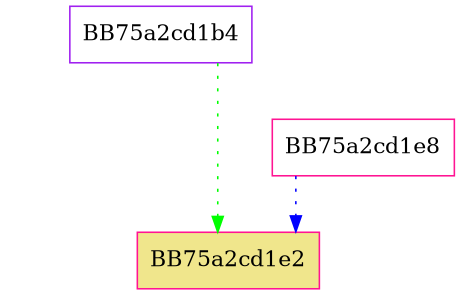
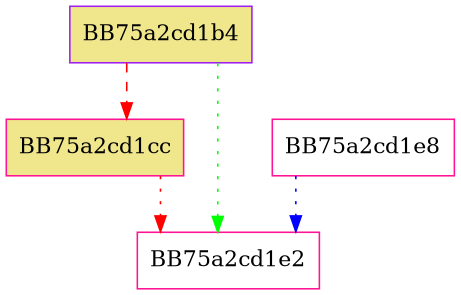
(161, 35) -> (161, 35)
none -> (95, 148)
(228, 261) -> (228, 261)
